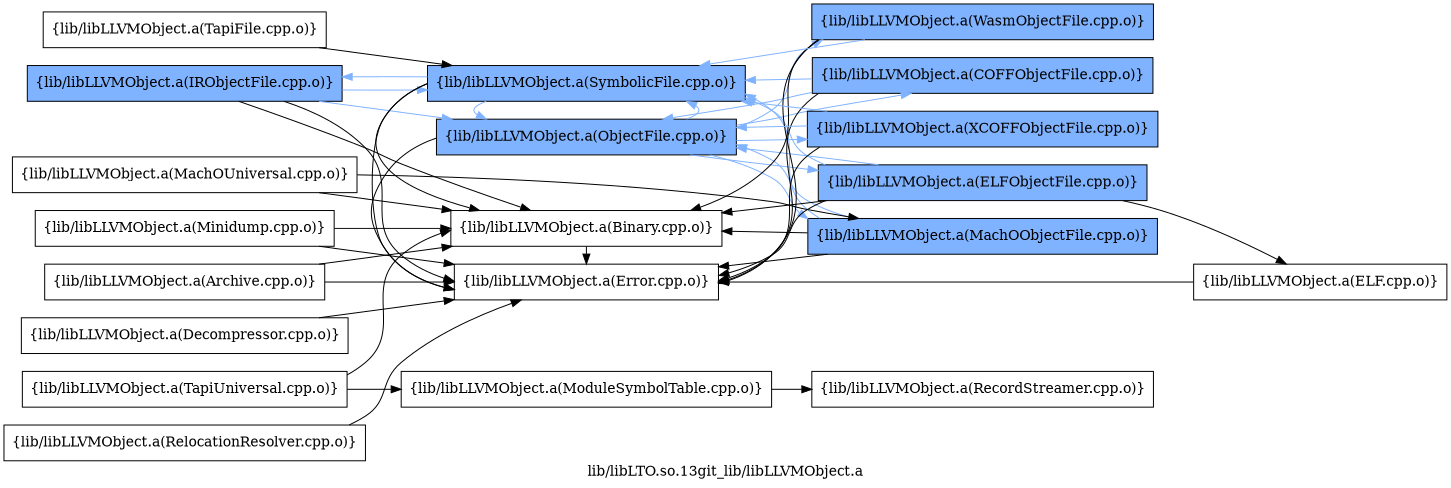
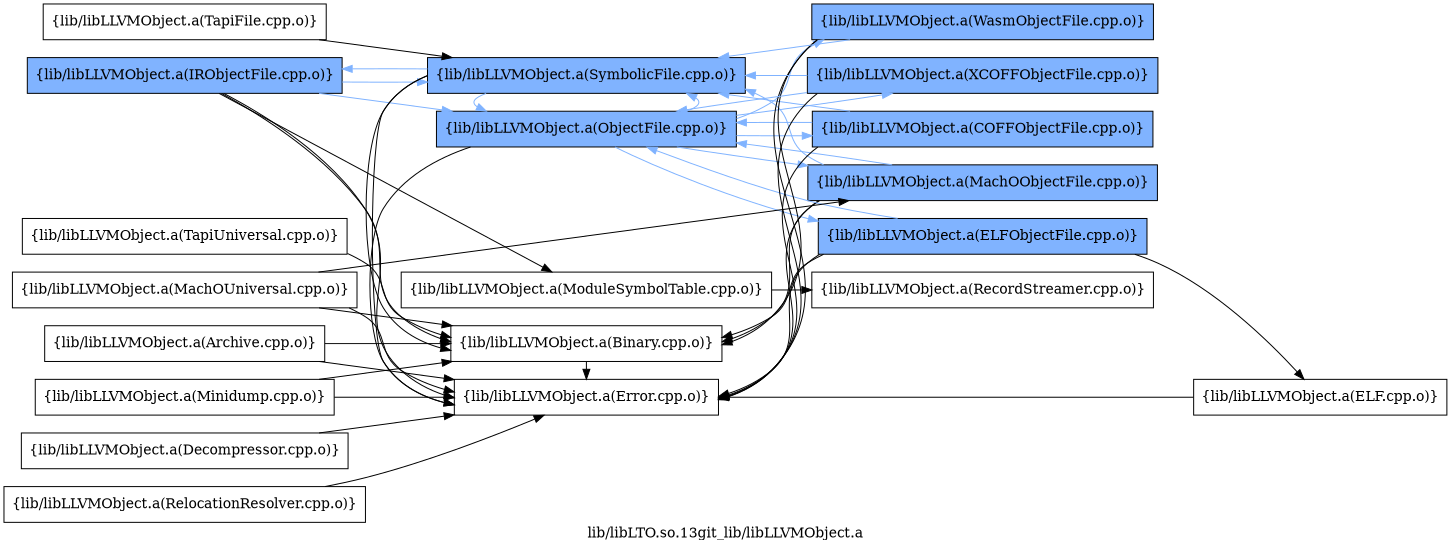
(797, 146) -> none
none -> (389, 357)
(369, 389) -> (381, 180)
